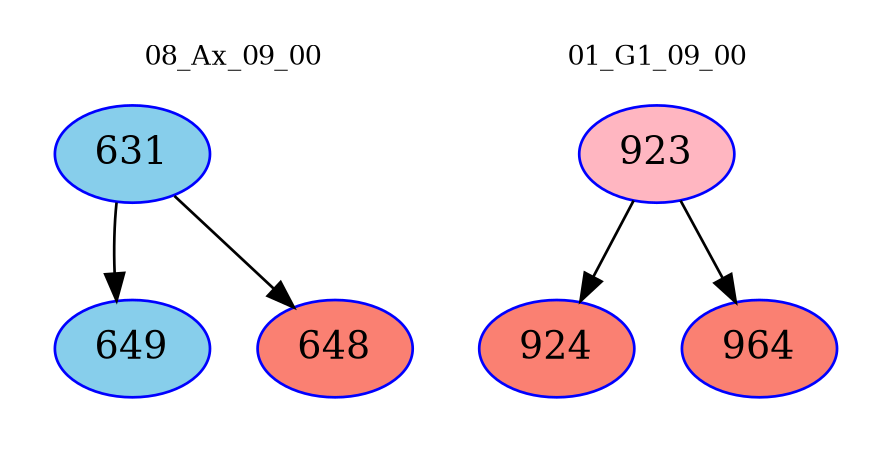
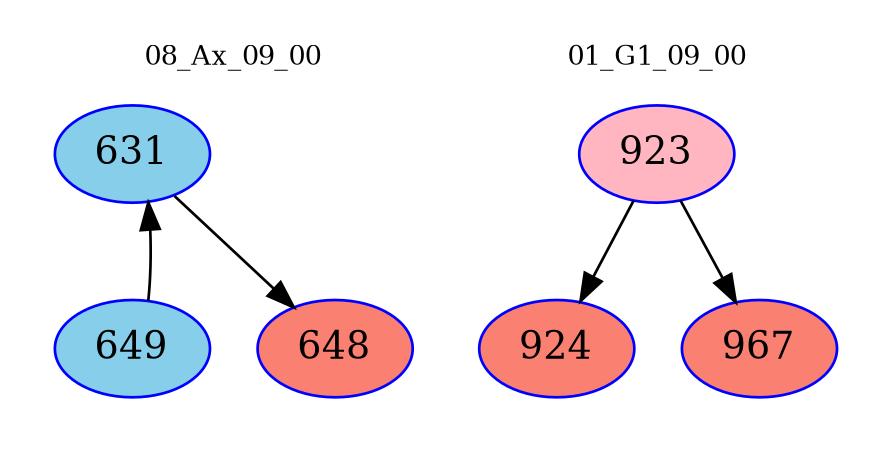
(114, 238) -> (150, 265)
(759, 349) -> (759, 349)
